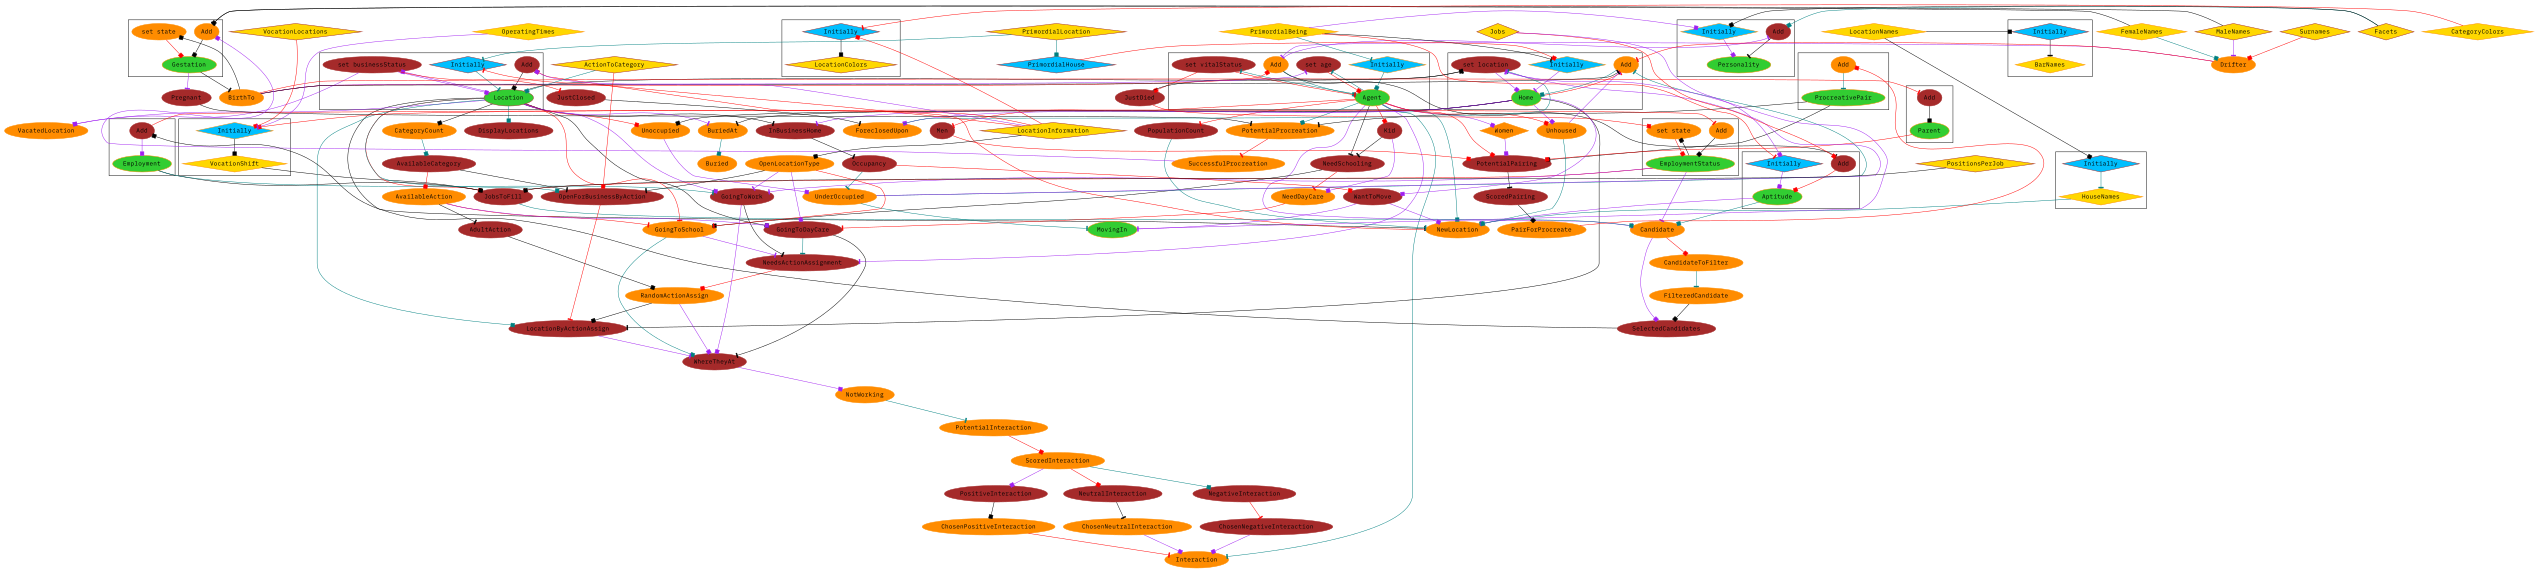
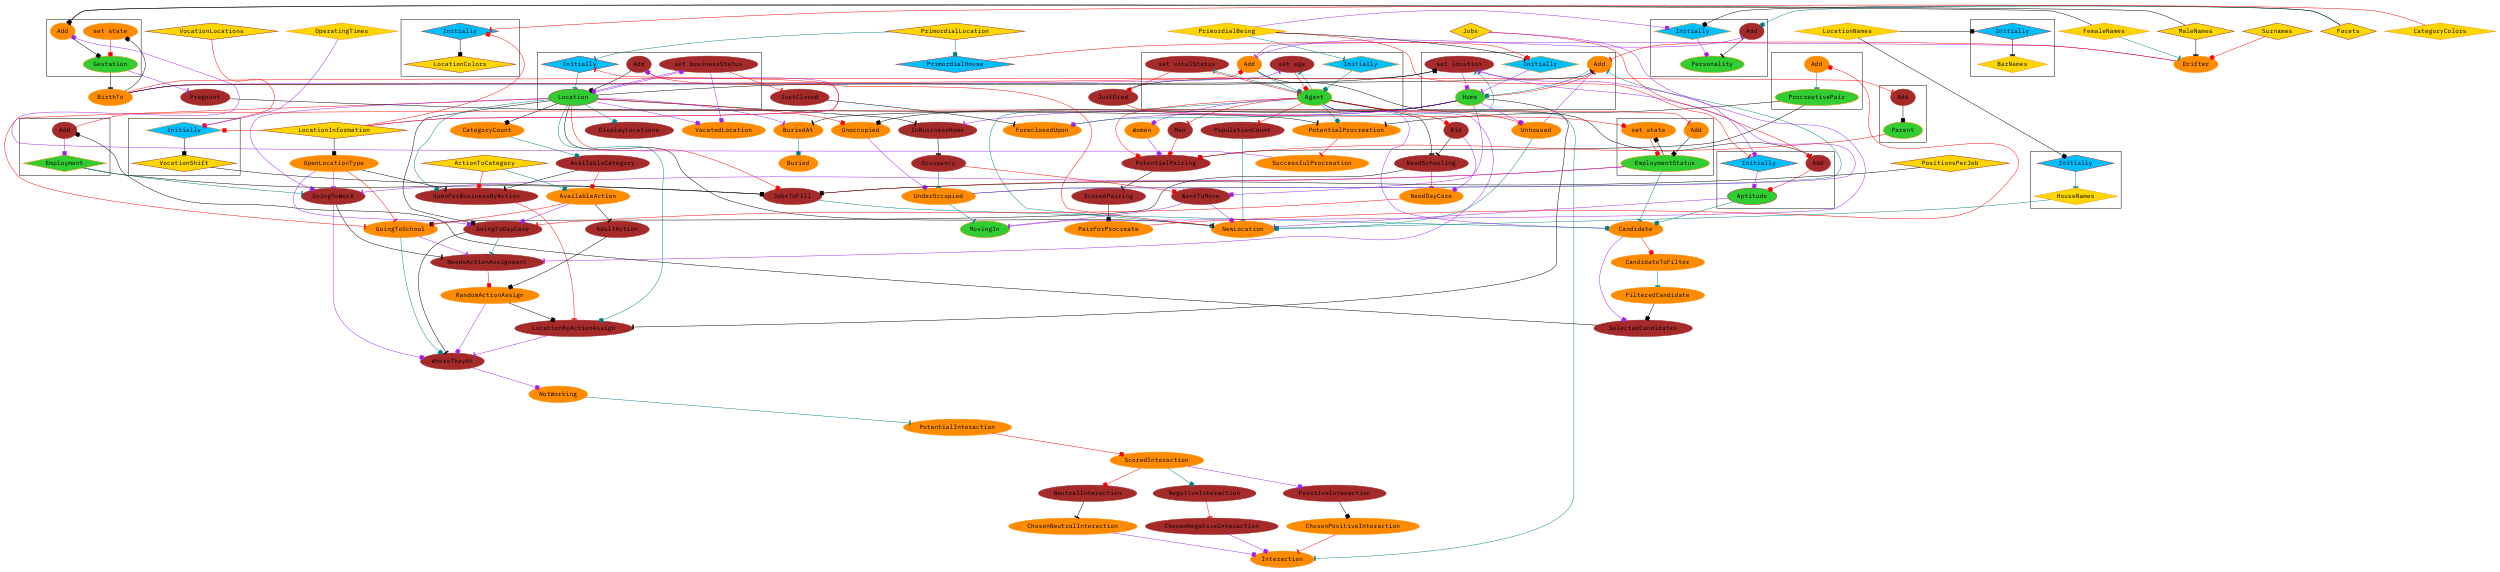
(2185, 47) -> (2148, 47)
(2233, 47) -> (2196, 47)
(572, 77) -> (532, 179)
(1504, 131) -> (1142, 130)
(142, 164) -> (65, 163)
(235, 164) -> (184, 163)
(1674, 196) -> (1651, 195)
(1777, 197) -> (1752, 196)
